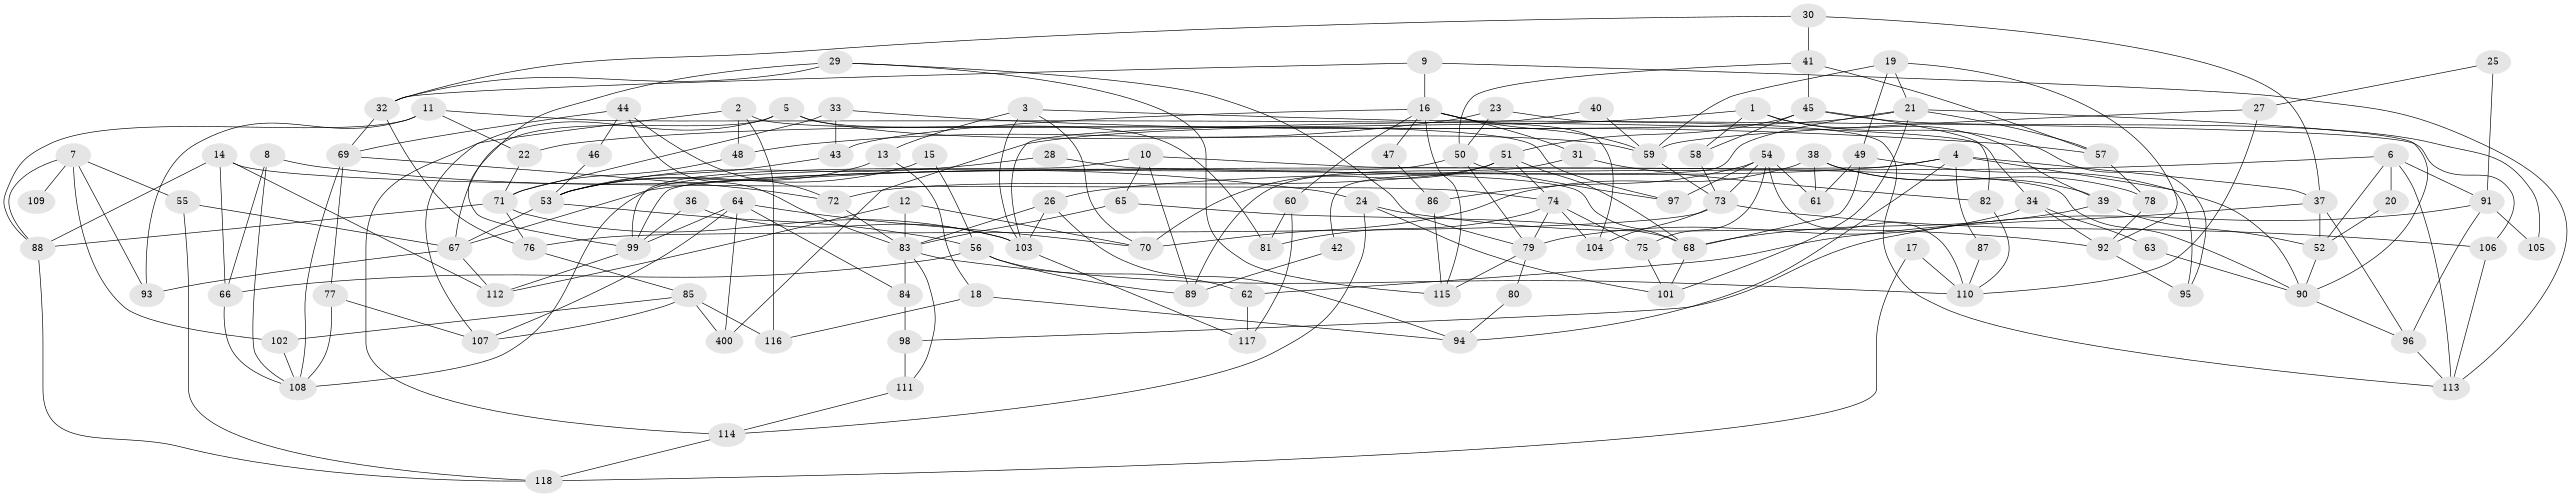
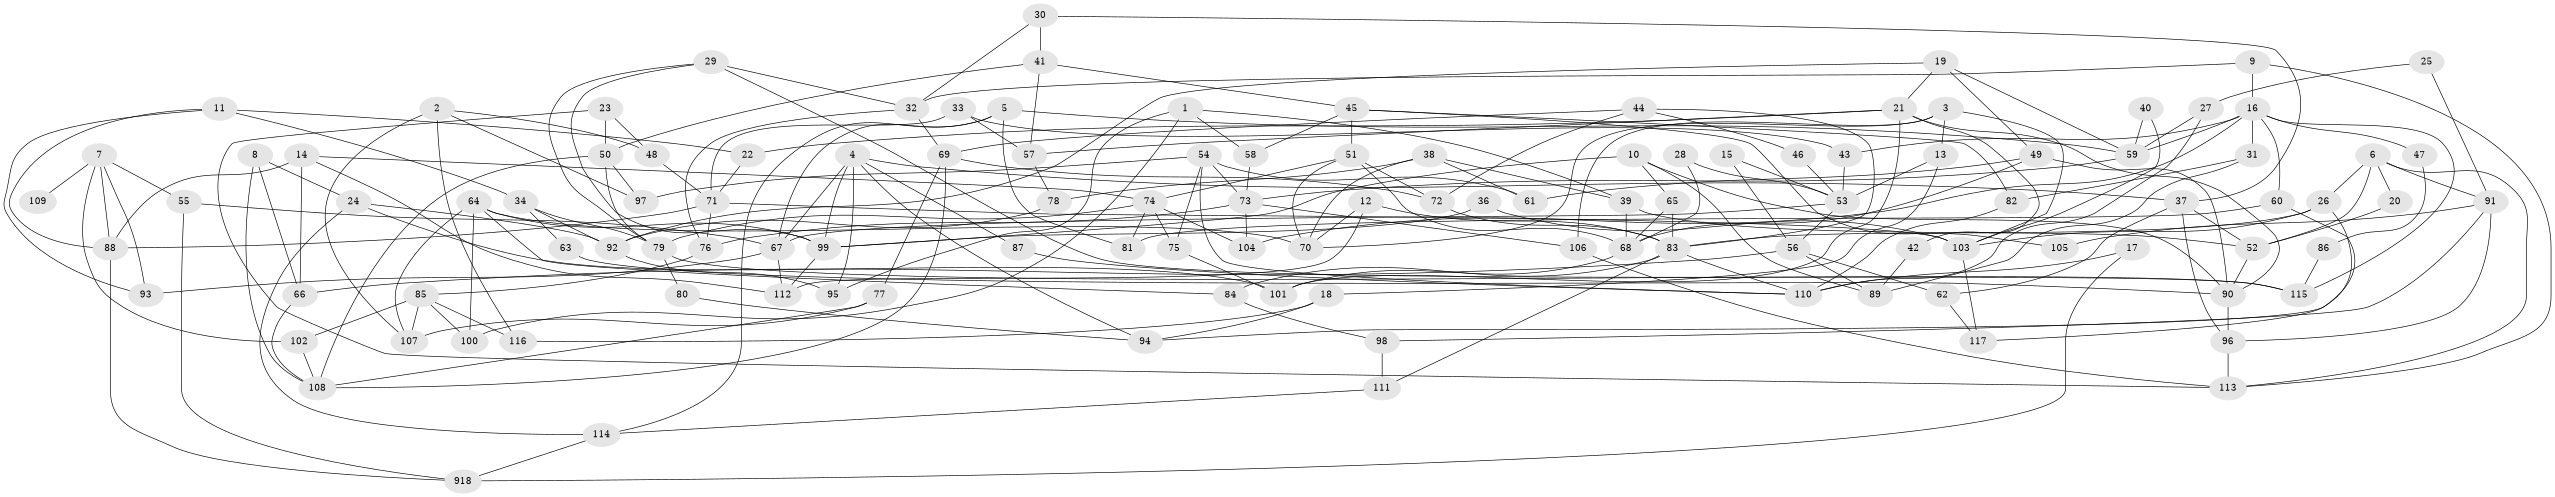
(1602, 184) -> none
(725, 342) -> (470, 342)
(544, 482) -> (463, 482)
